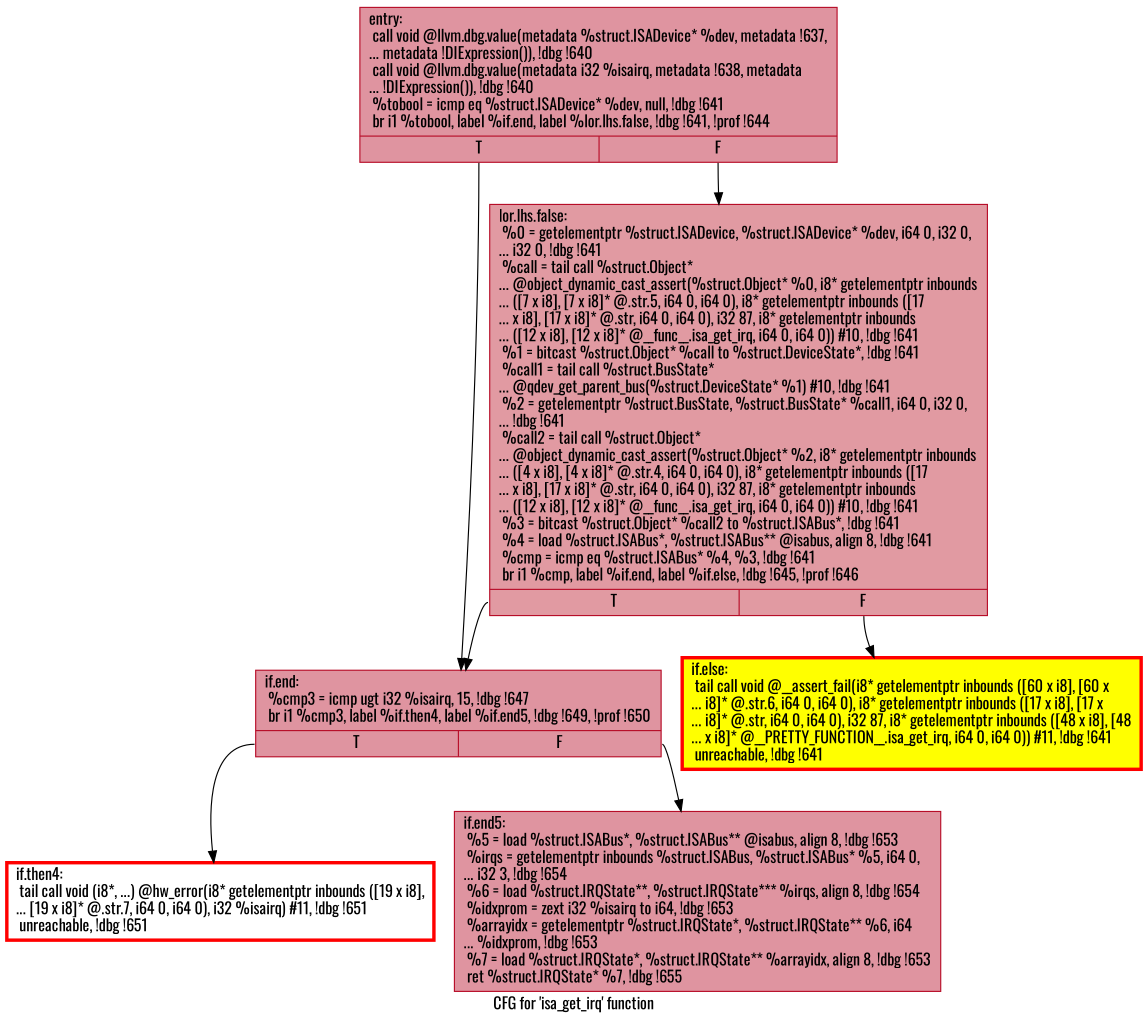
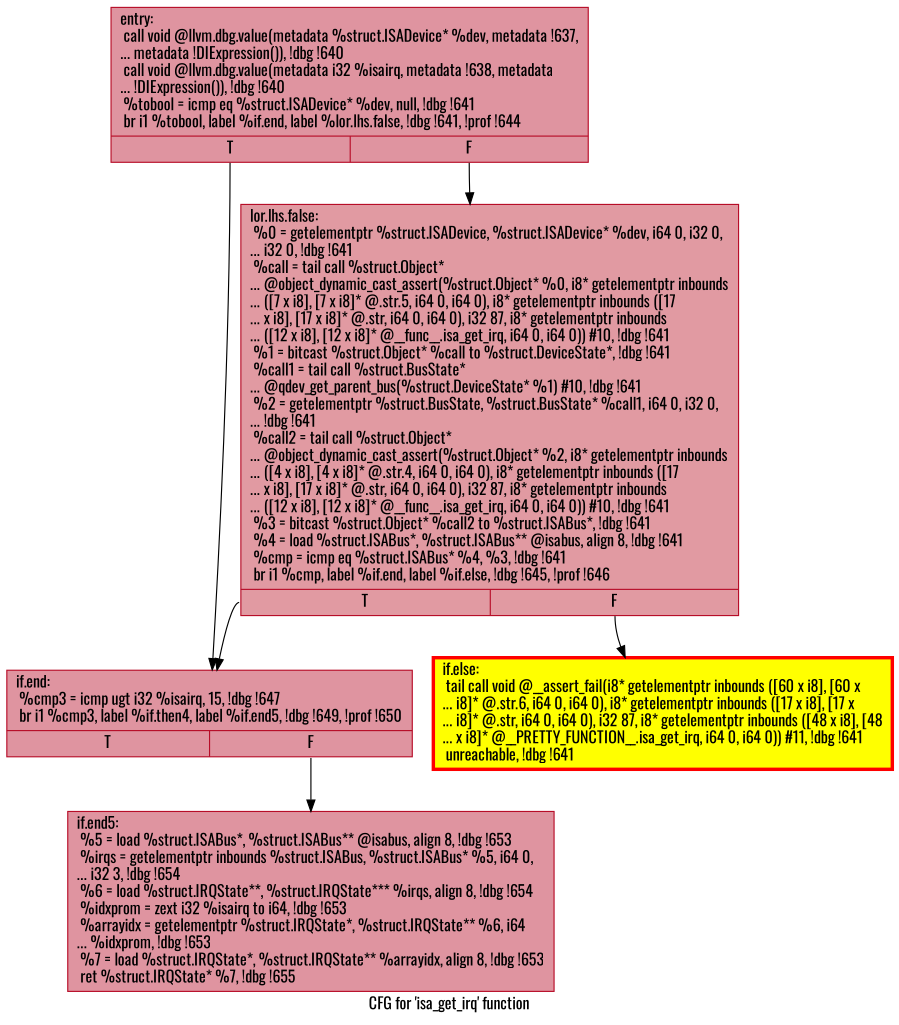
(220, 901) -> none
